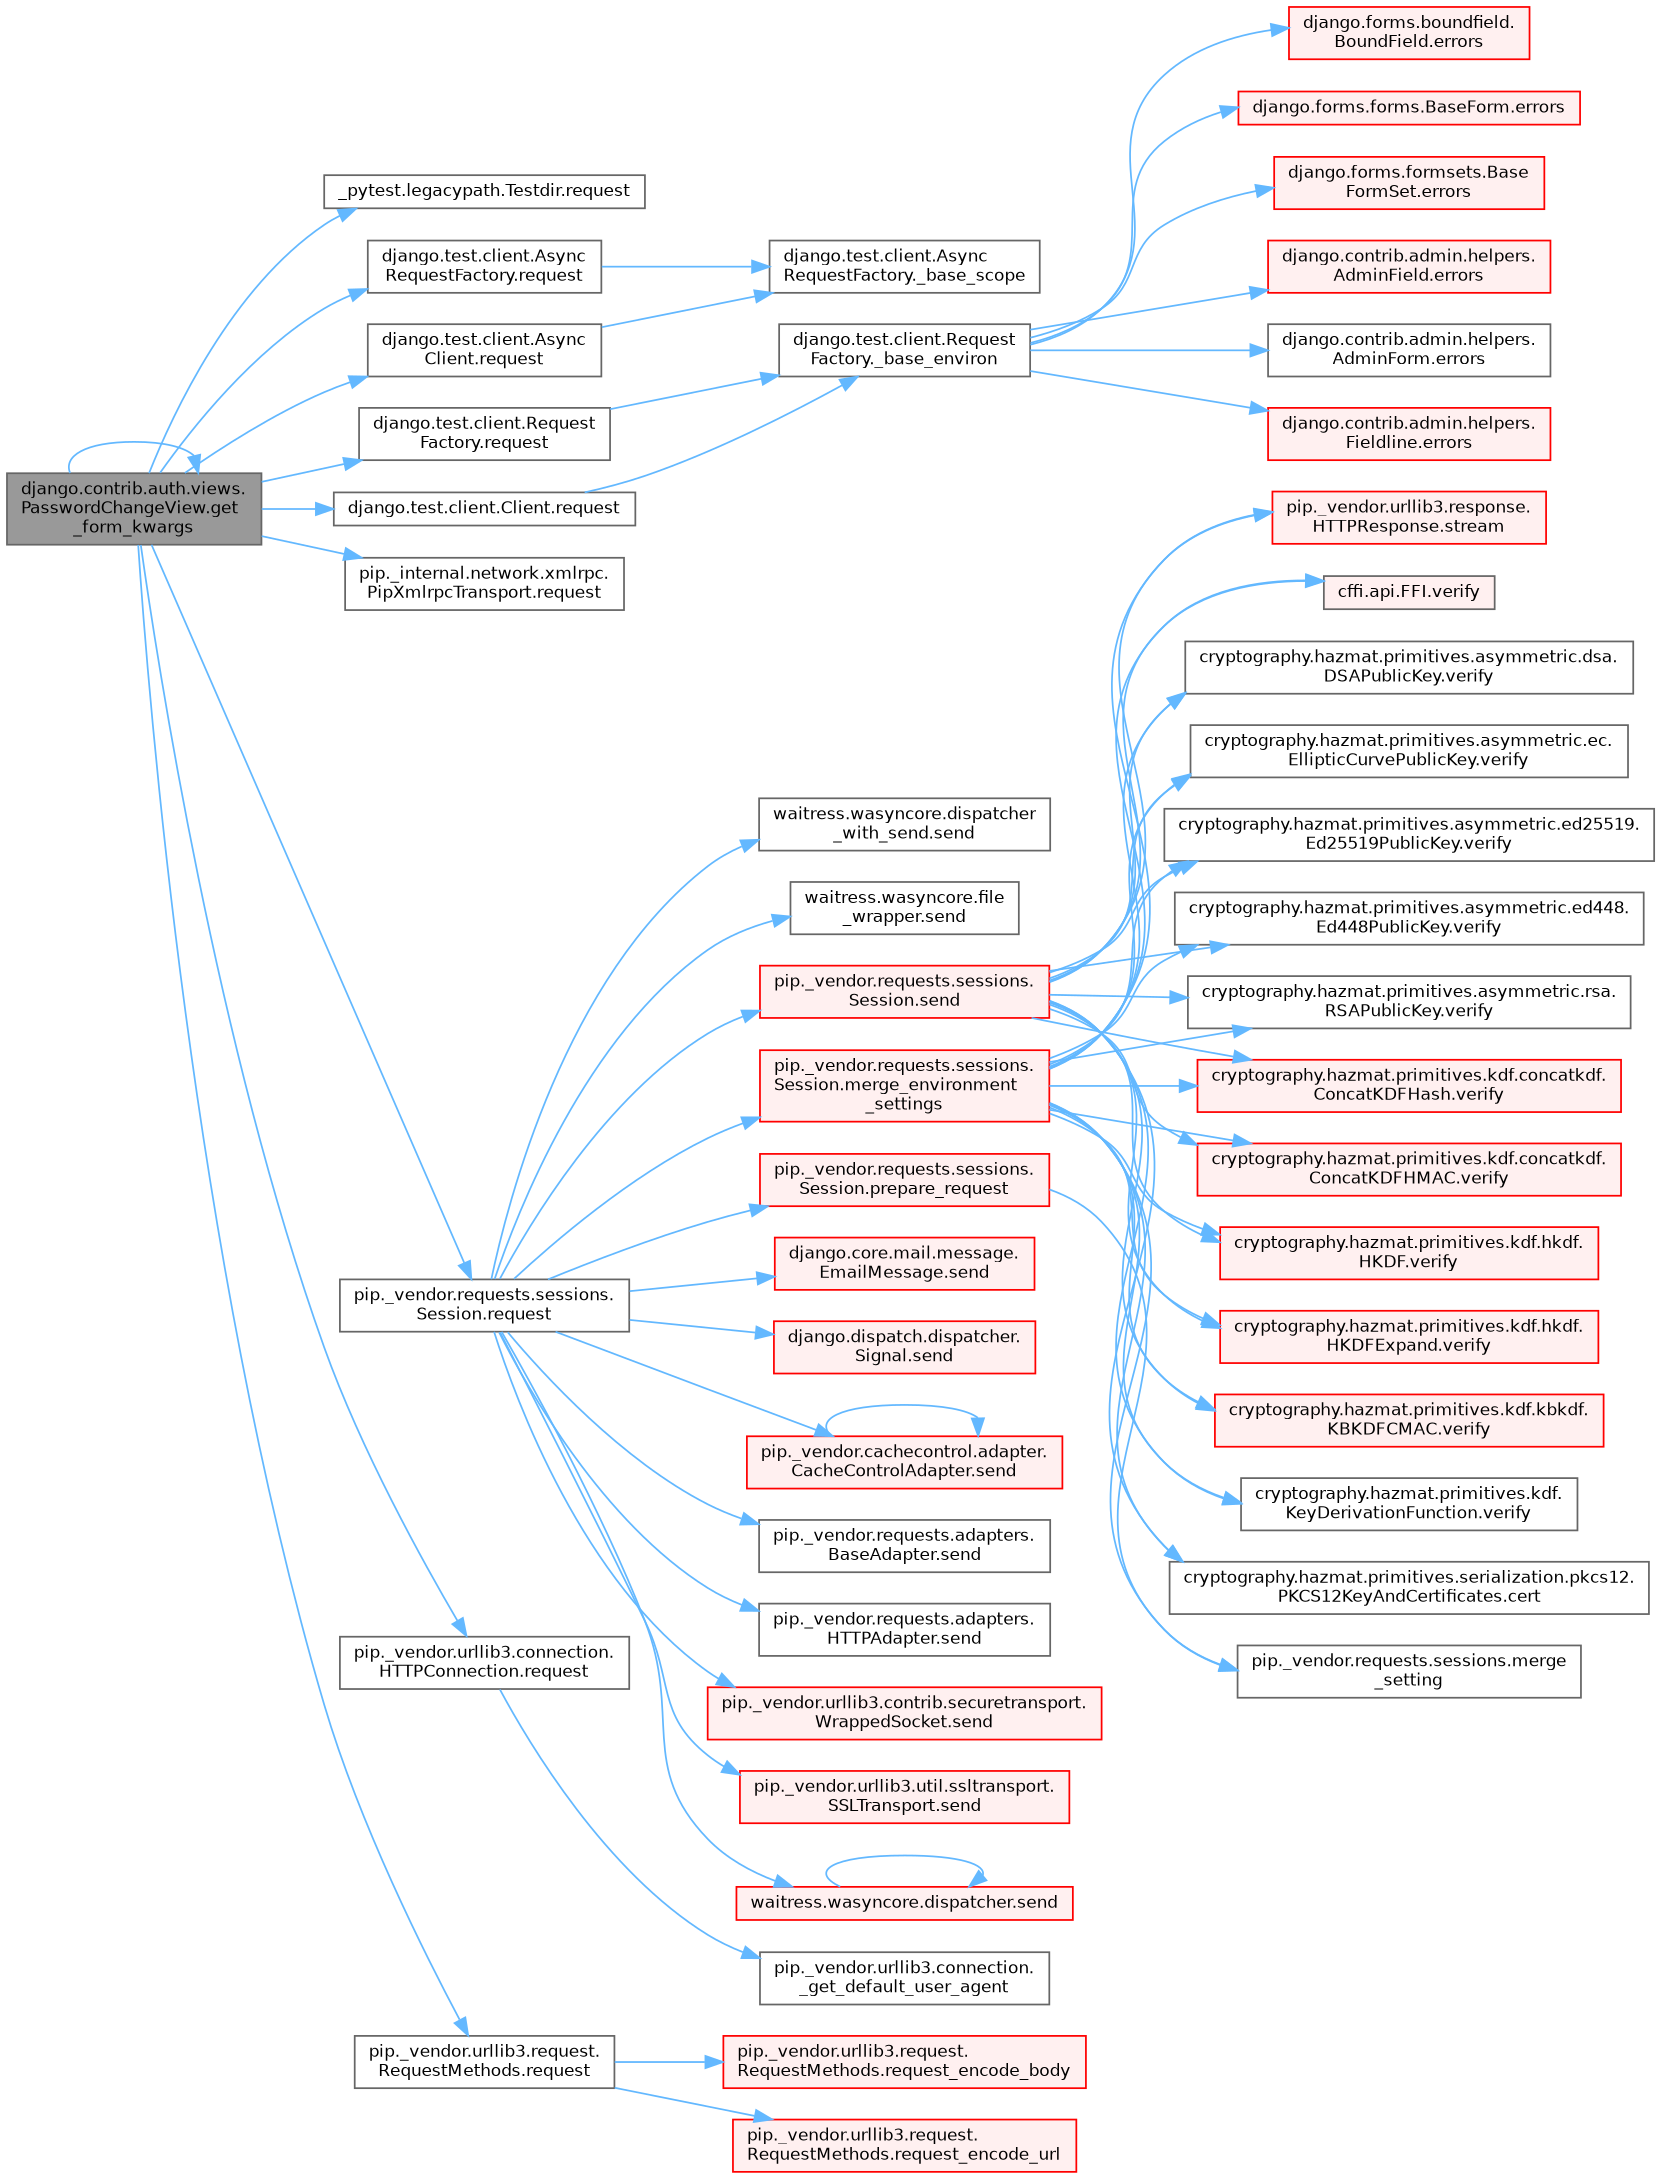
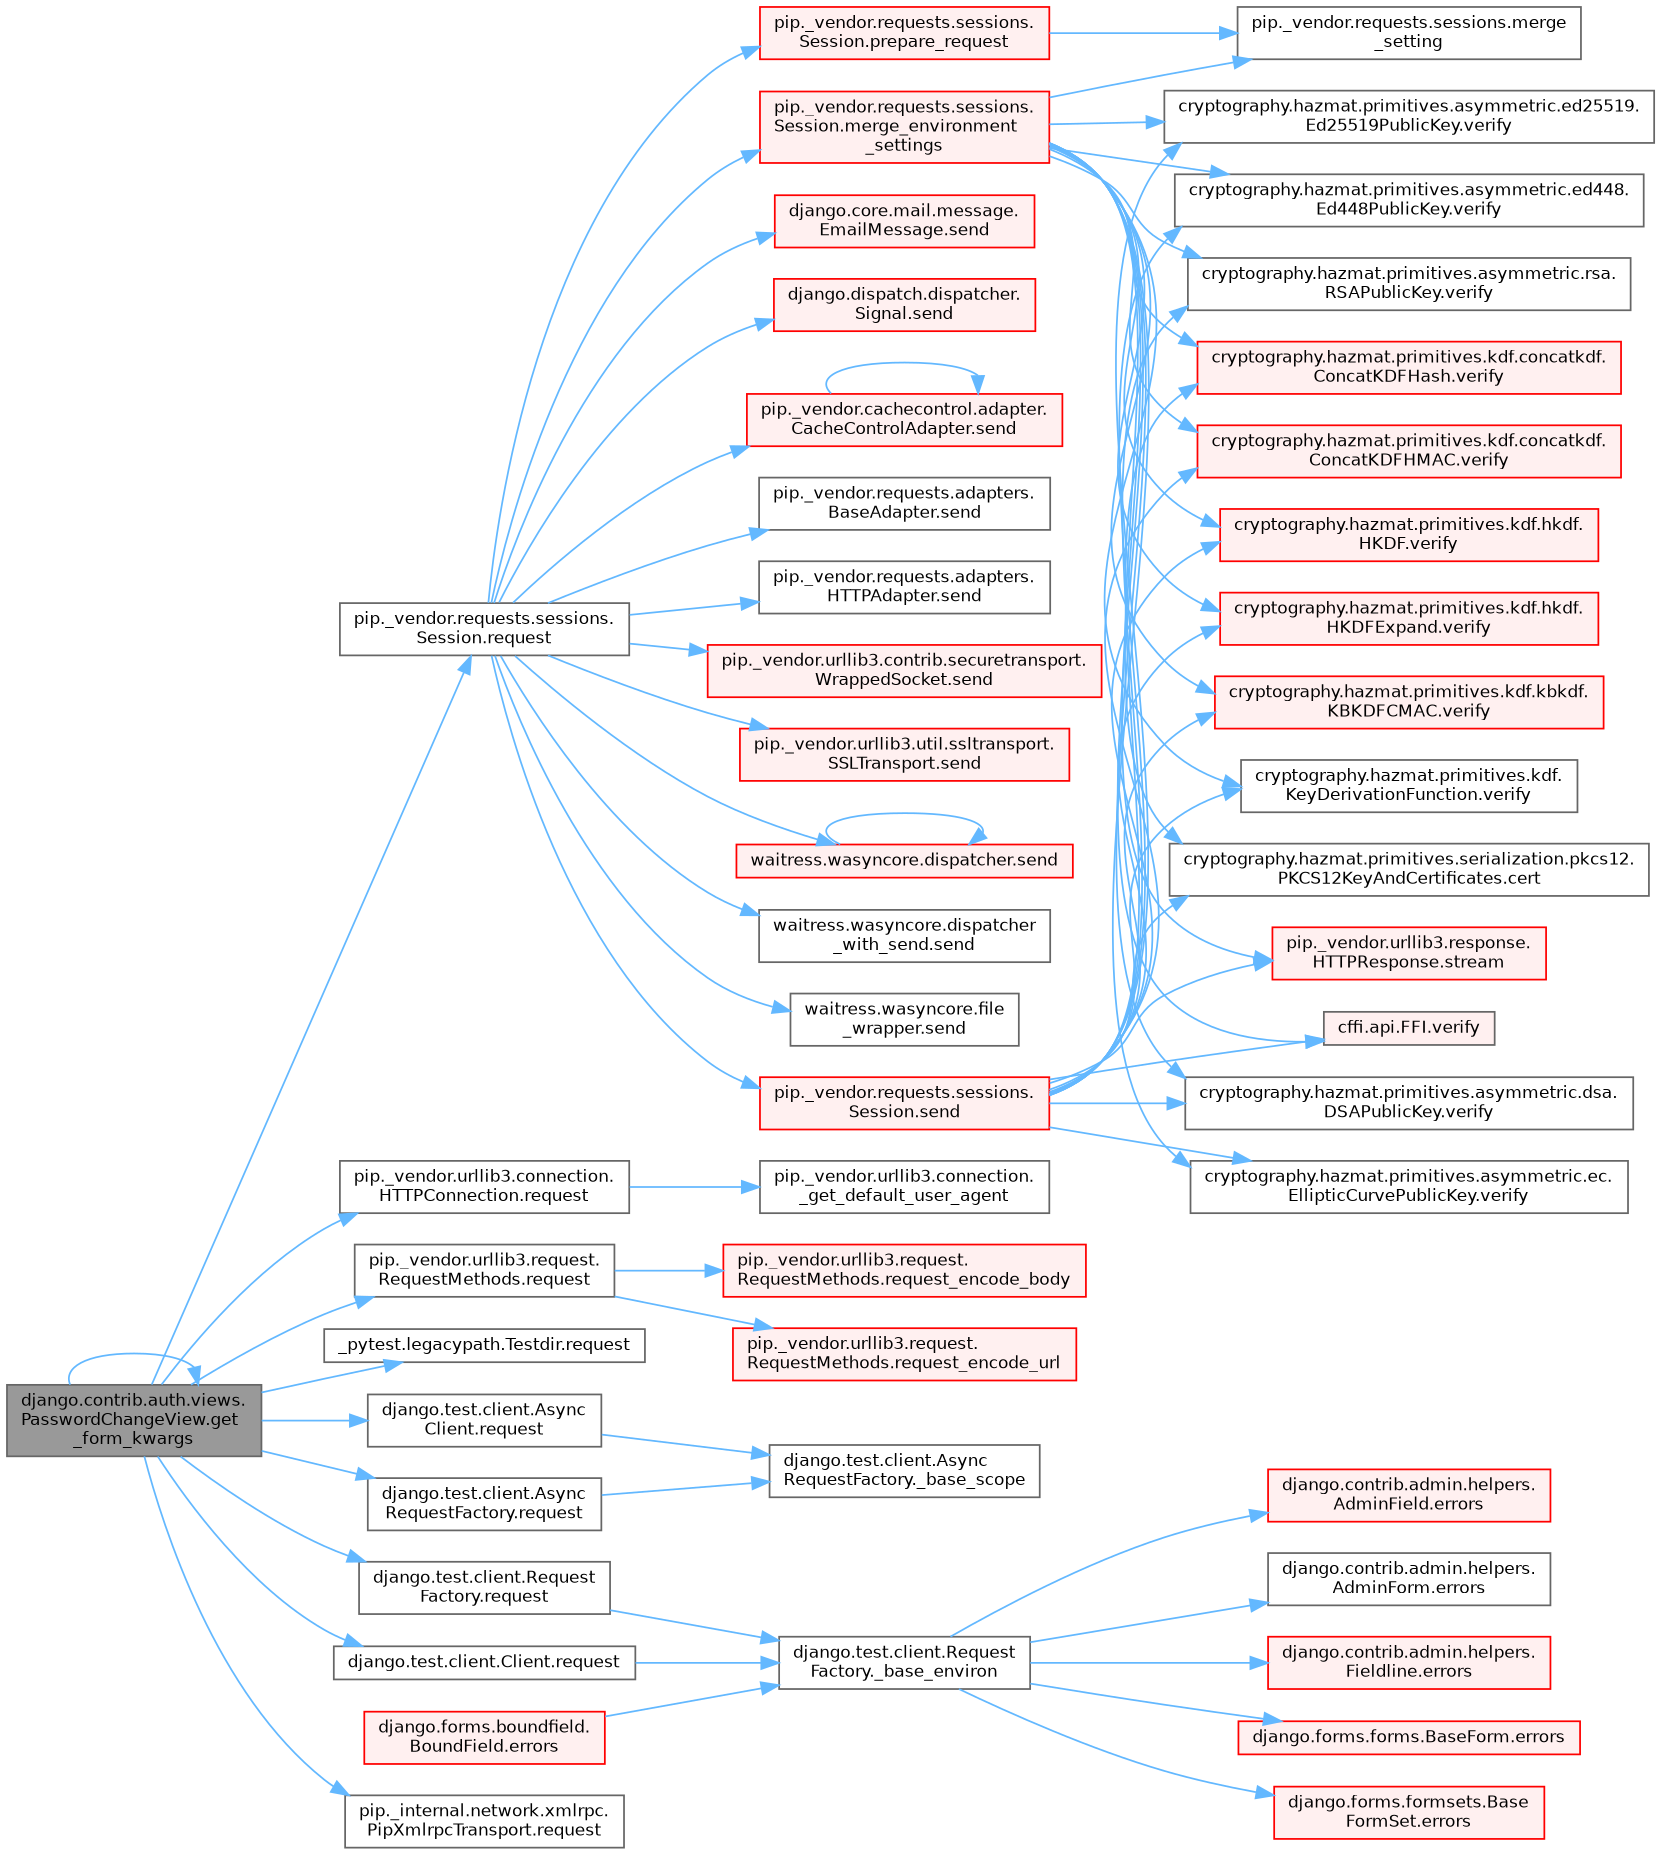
(1130, 162) -> (683, 1702)
